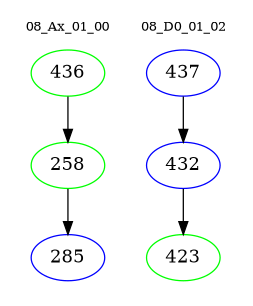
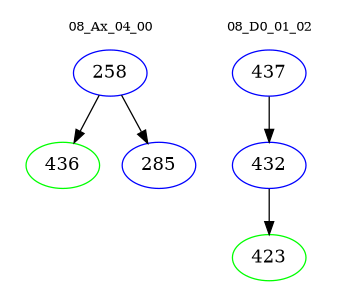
(68, 28) -> (111, 28)
(68, 113) -> (90, 113)
(68, 165) -> (110, 73)
